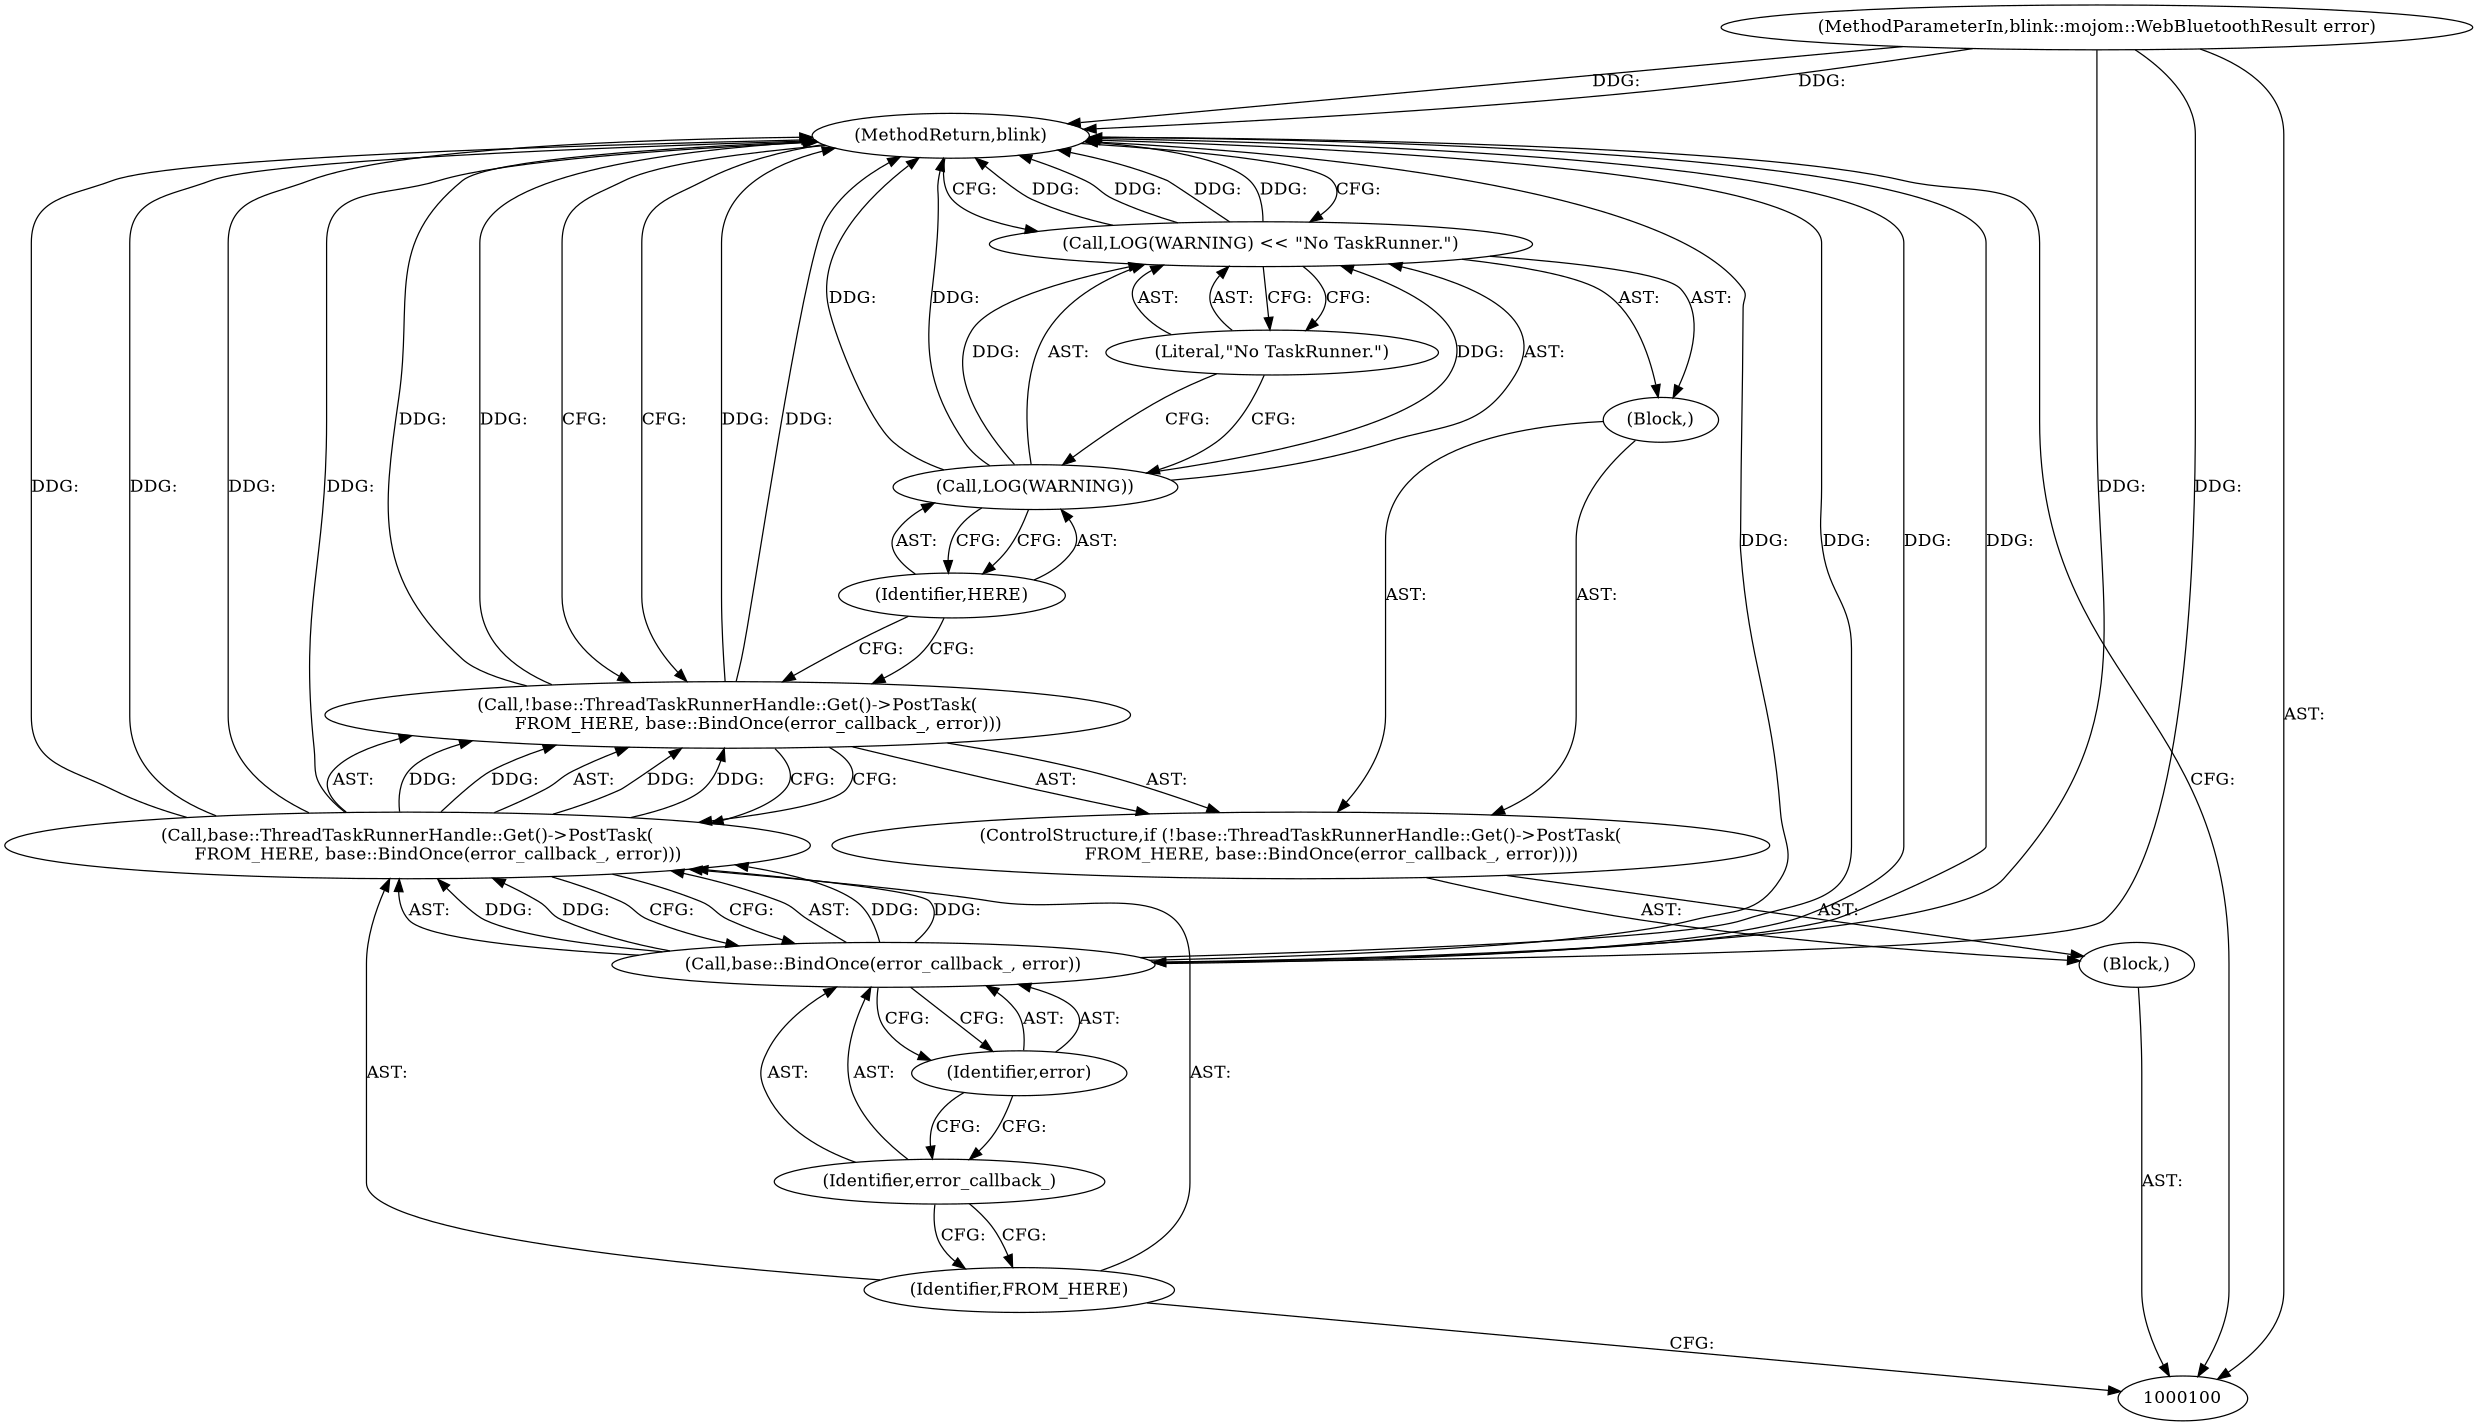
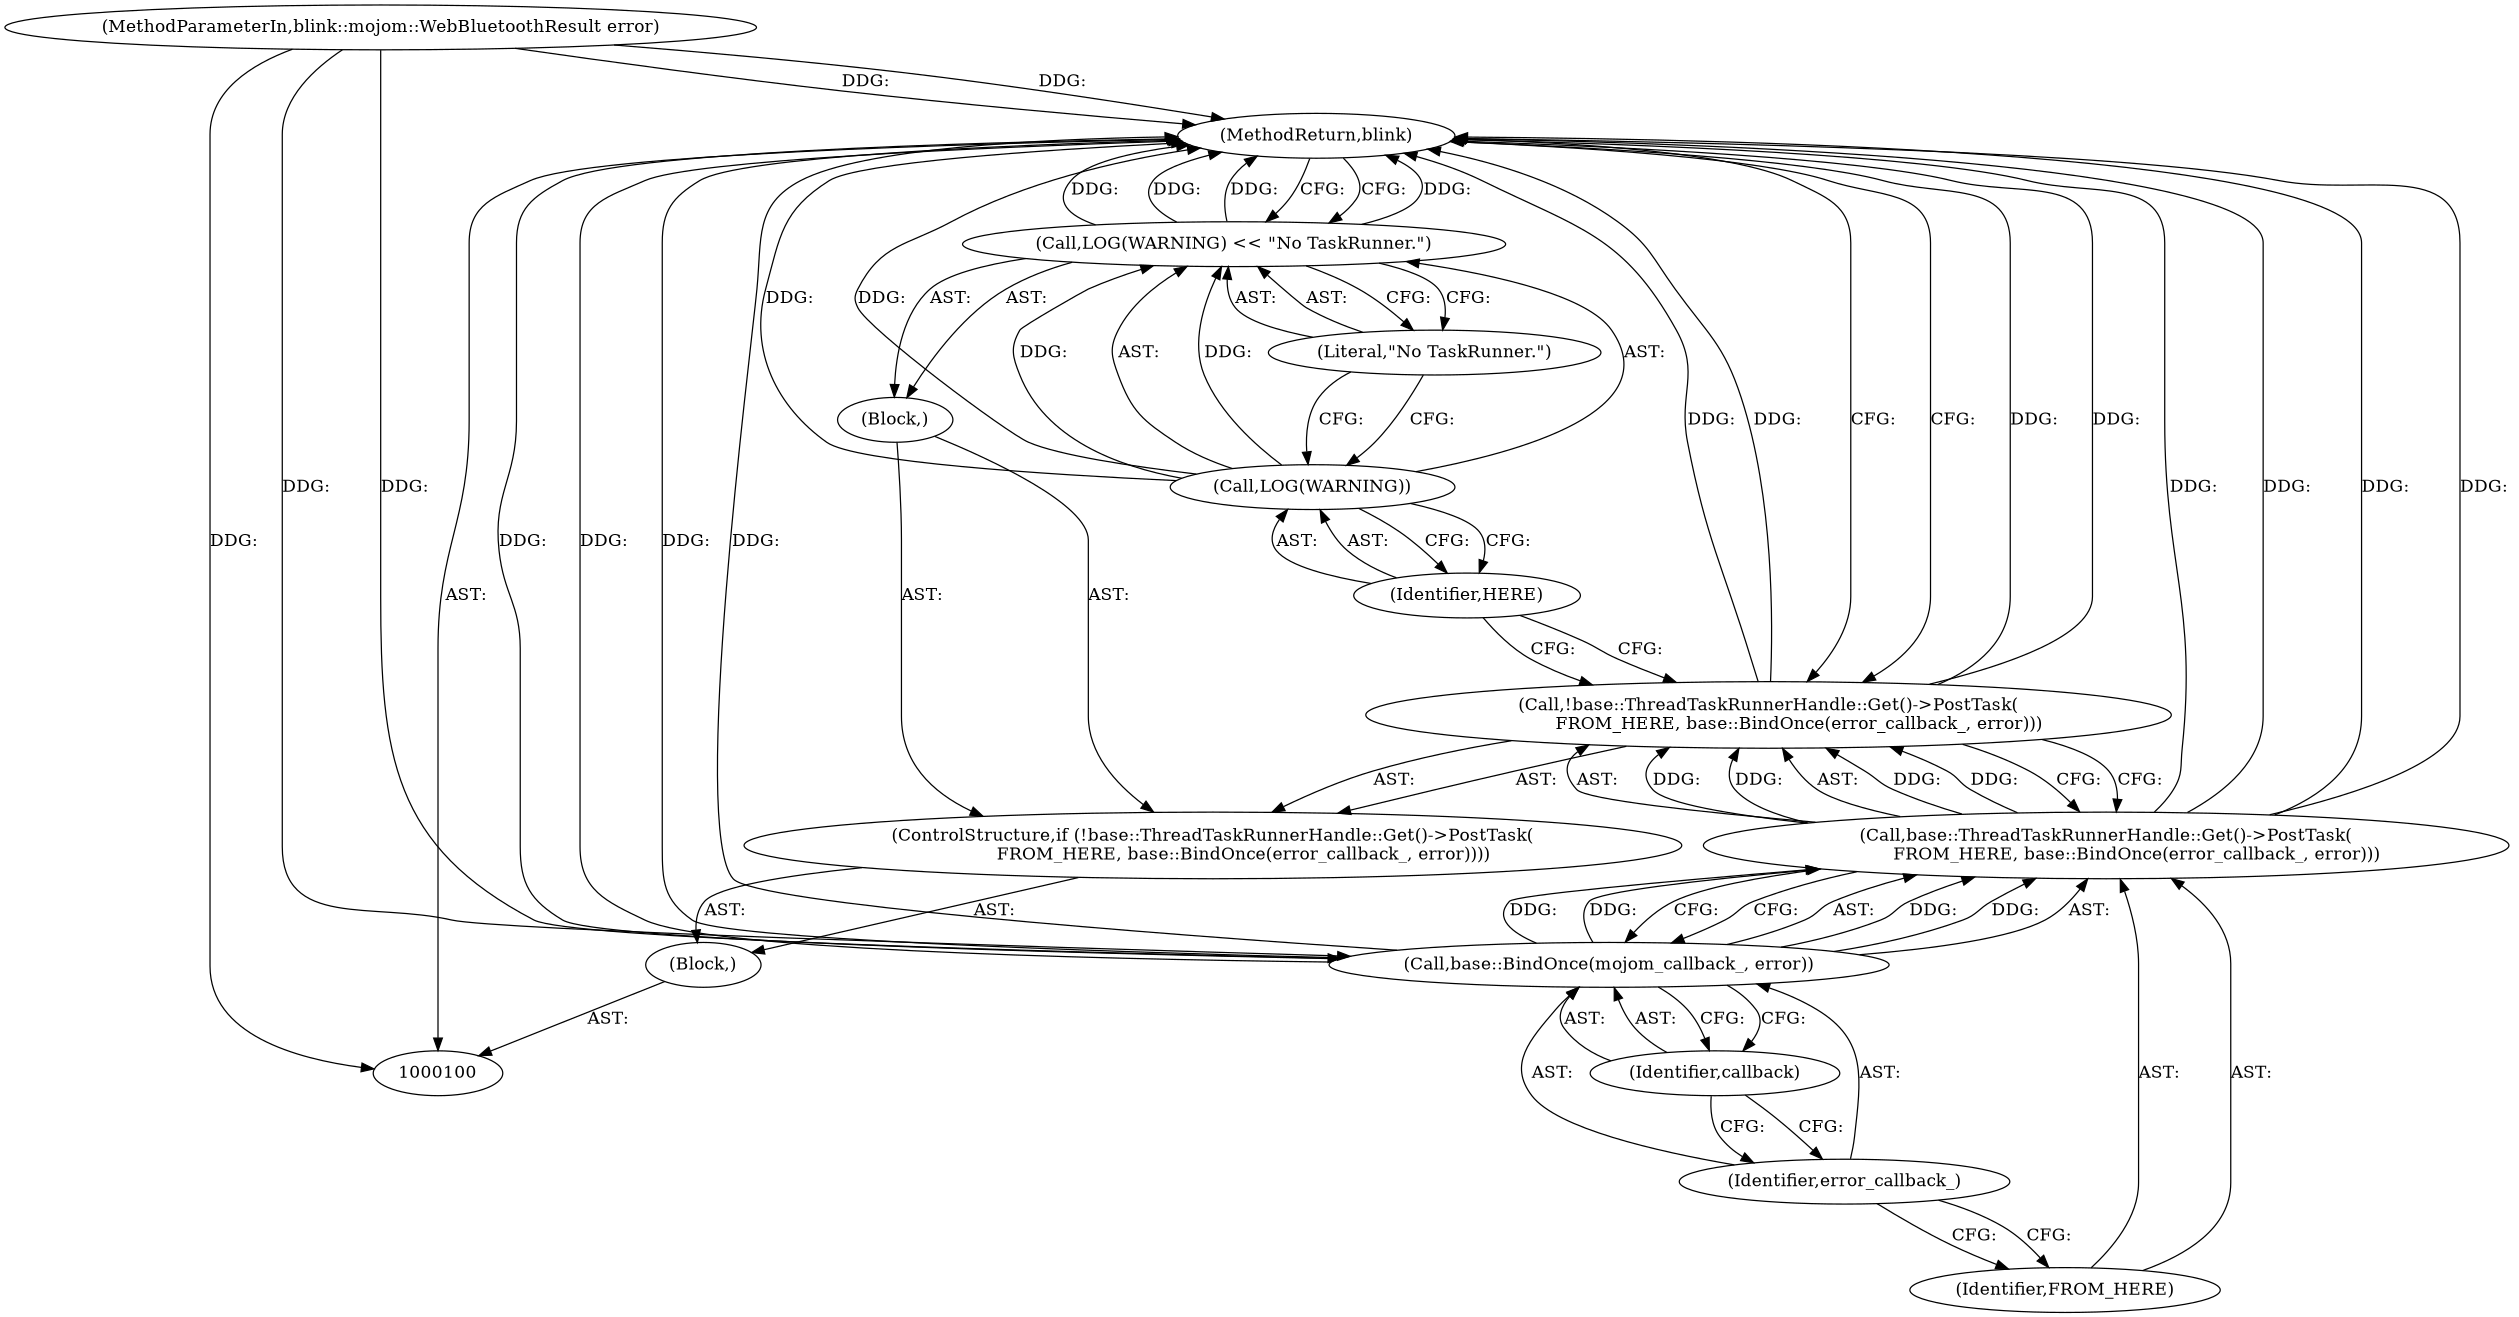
(2307, 715) -> (237, 541)
(2216, 780) -> (469, 596)
(883, 965) -> (1609, 965)
(1019, 1073) -> (1715, 1073)
(1628, 1347) -> none
